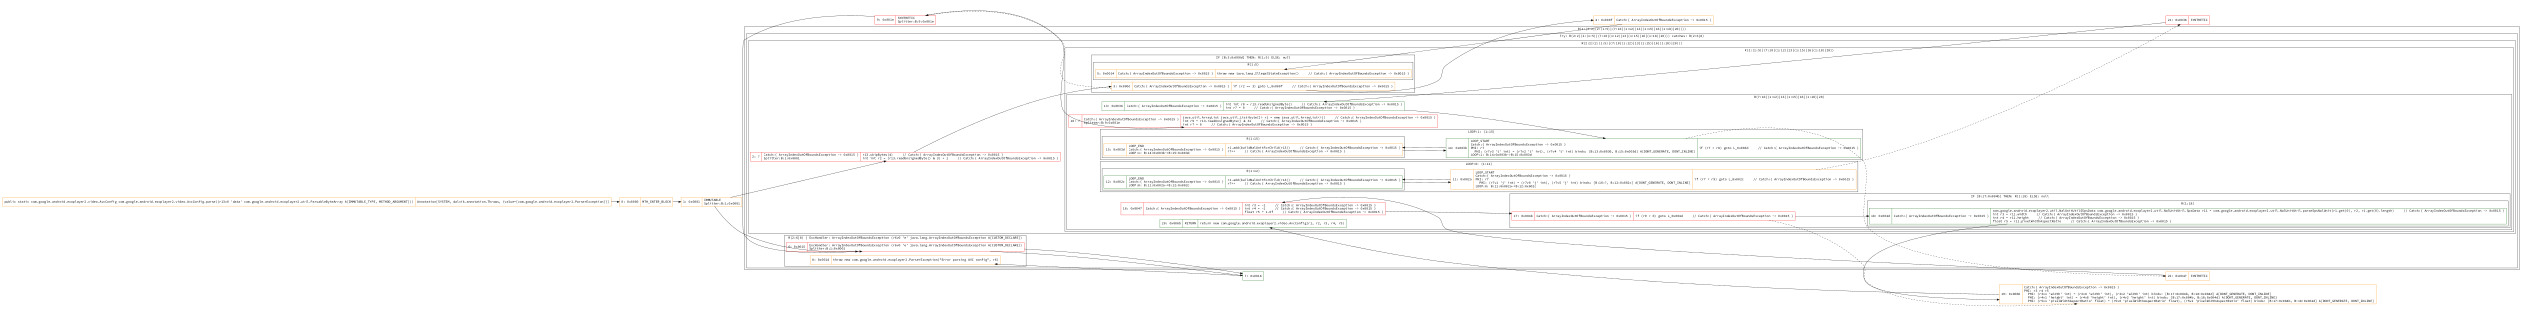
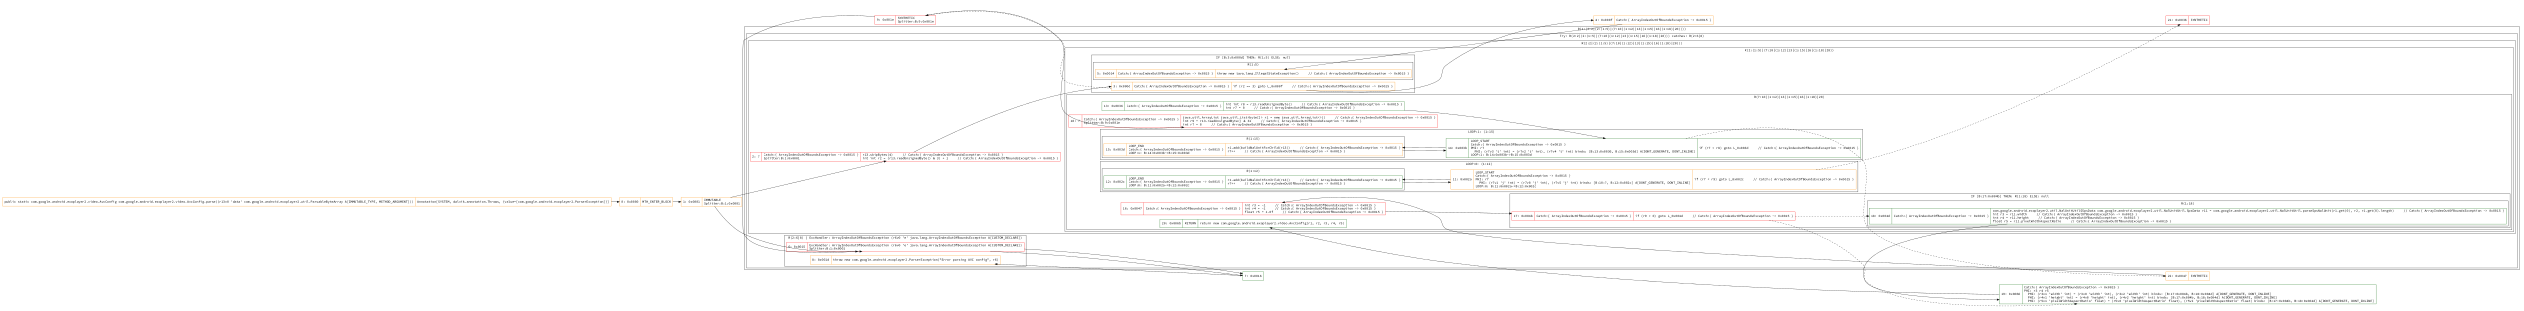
(1746, 65) -> none
(1831, 216) -> (1831, 216)
(2188, 294) -> (2188, 294)
